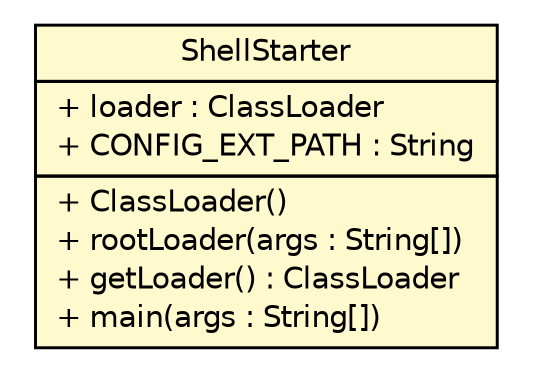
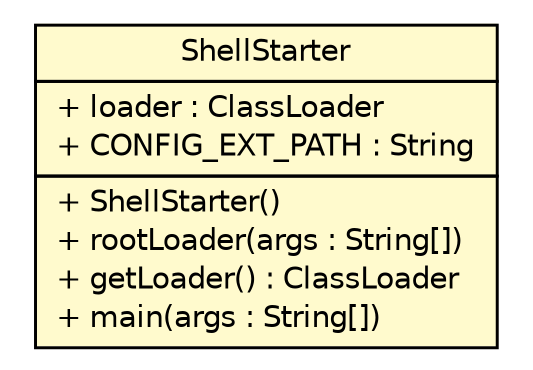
(173, 203) -> (169, 203)
